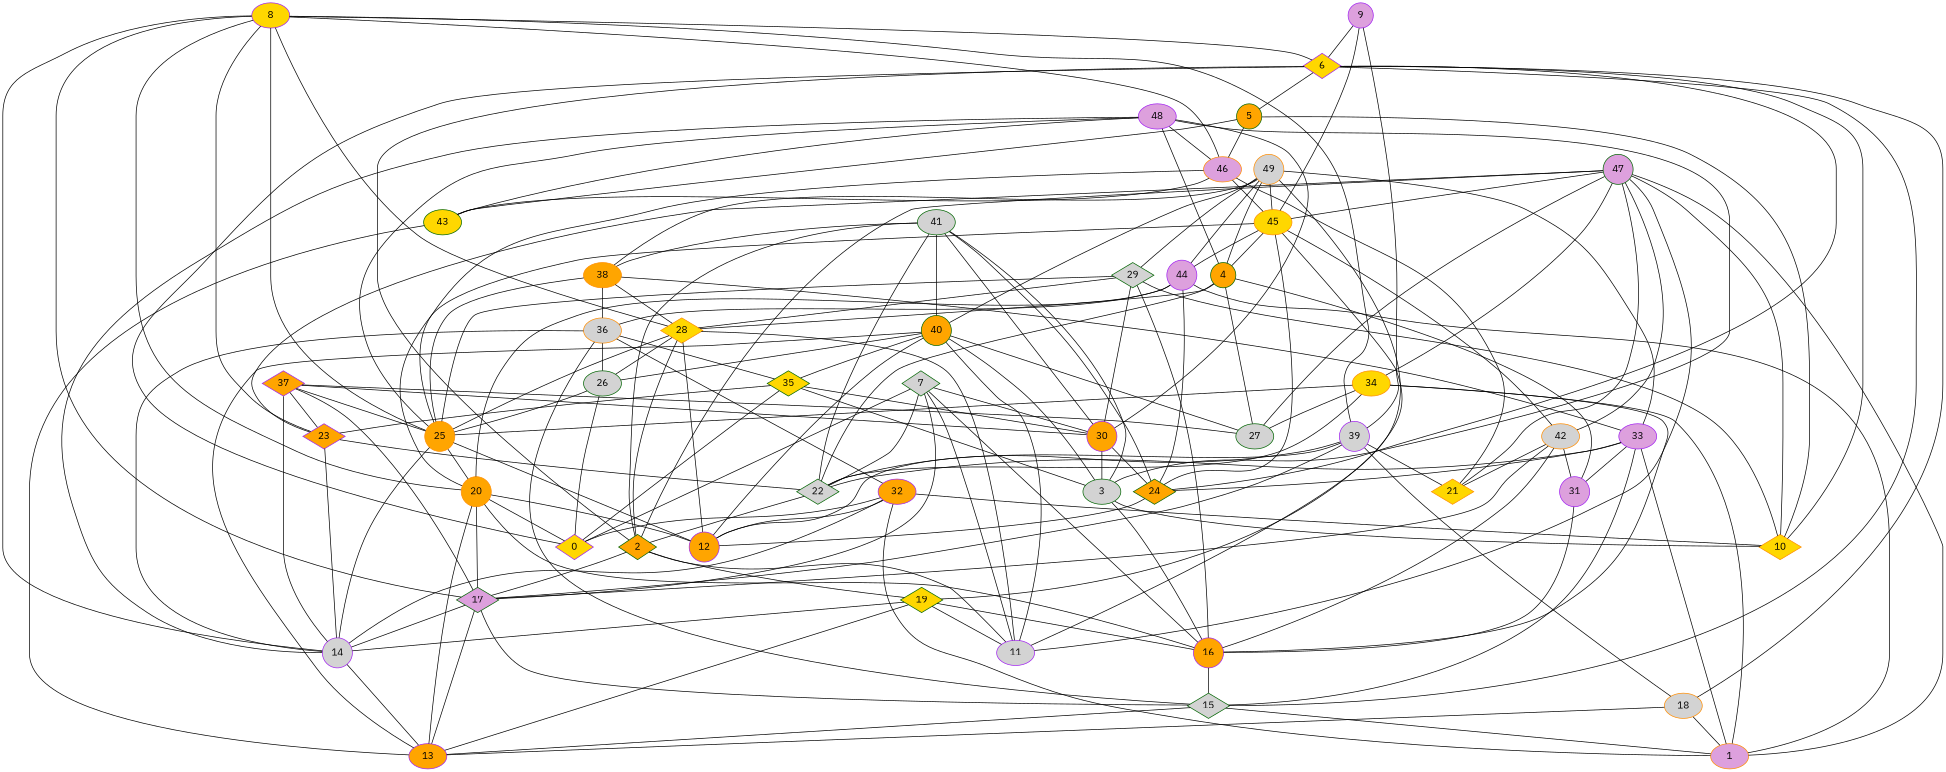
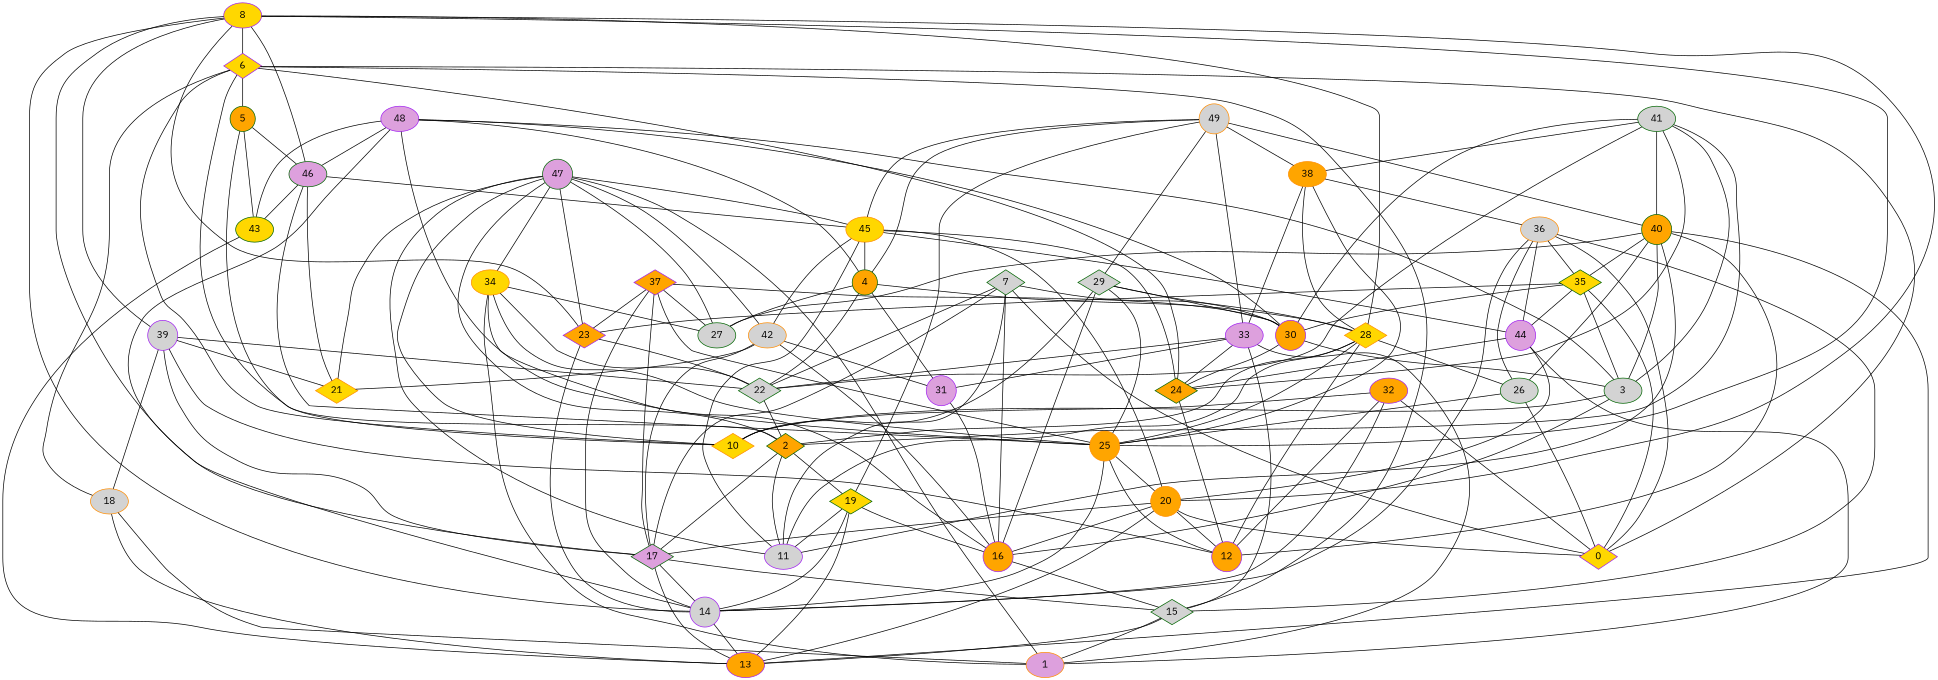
(1361, 15) -> none
(1223, 169) -> (308, 174)
(1226, 220) -> (1552, 308)
(770, 422) -> (1659, 372)
(1258, 729) -> none
